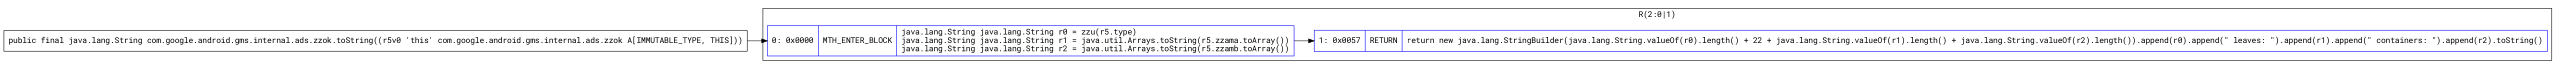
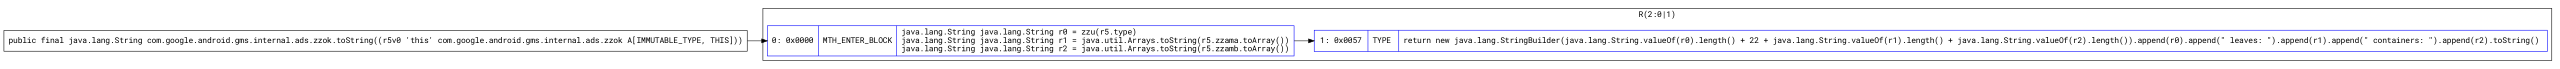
(1384, 41) -> (1382, 41)
